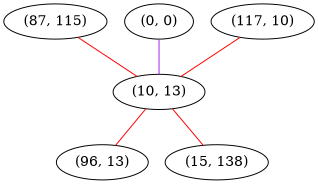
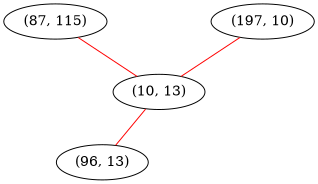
(159, 22) -> none
(263, 22) -> (263, 22)
(217, 162) -> none
